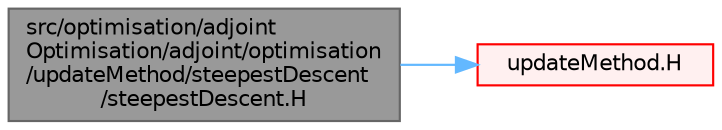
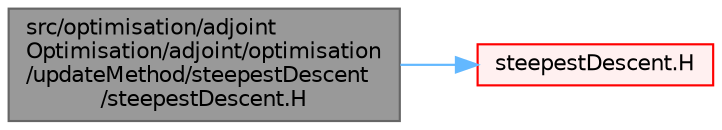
(595, 65) -> (595, 65)
